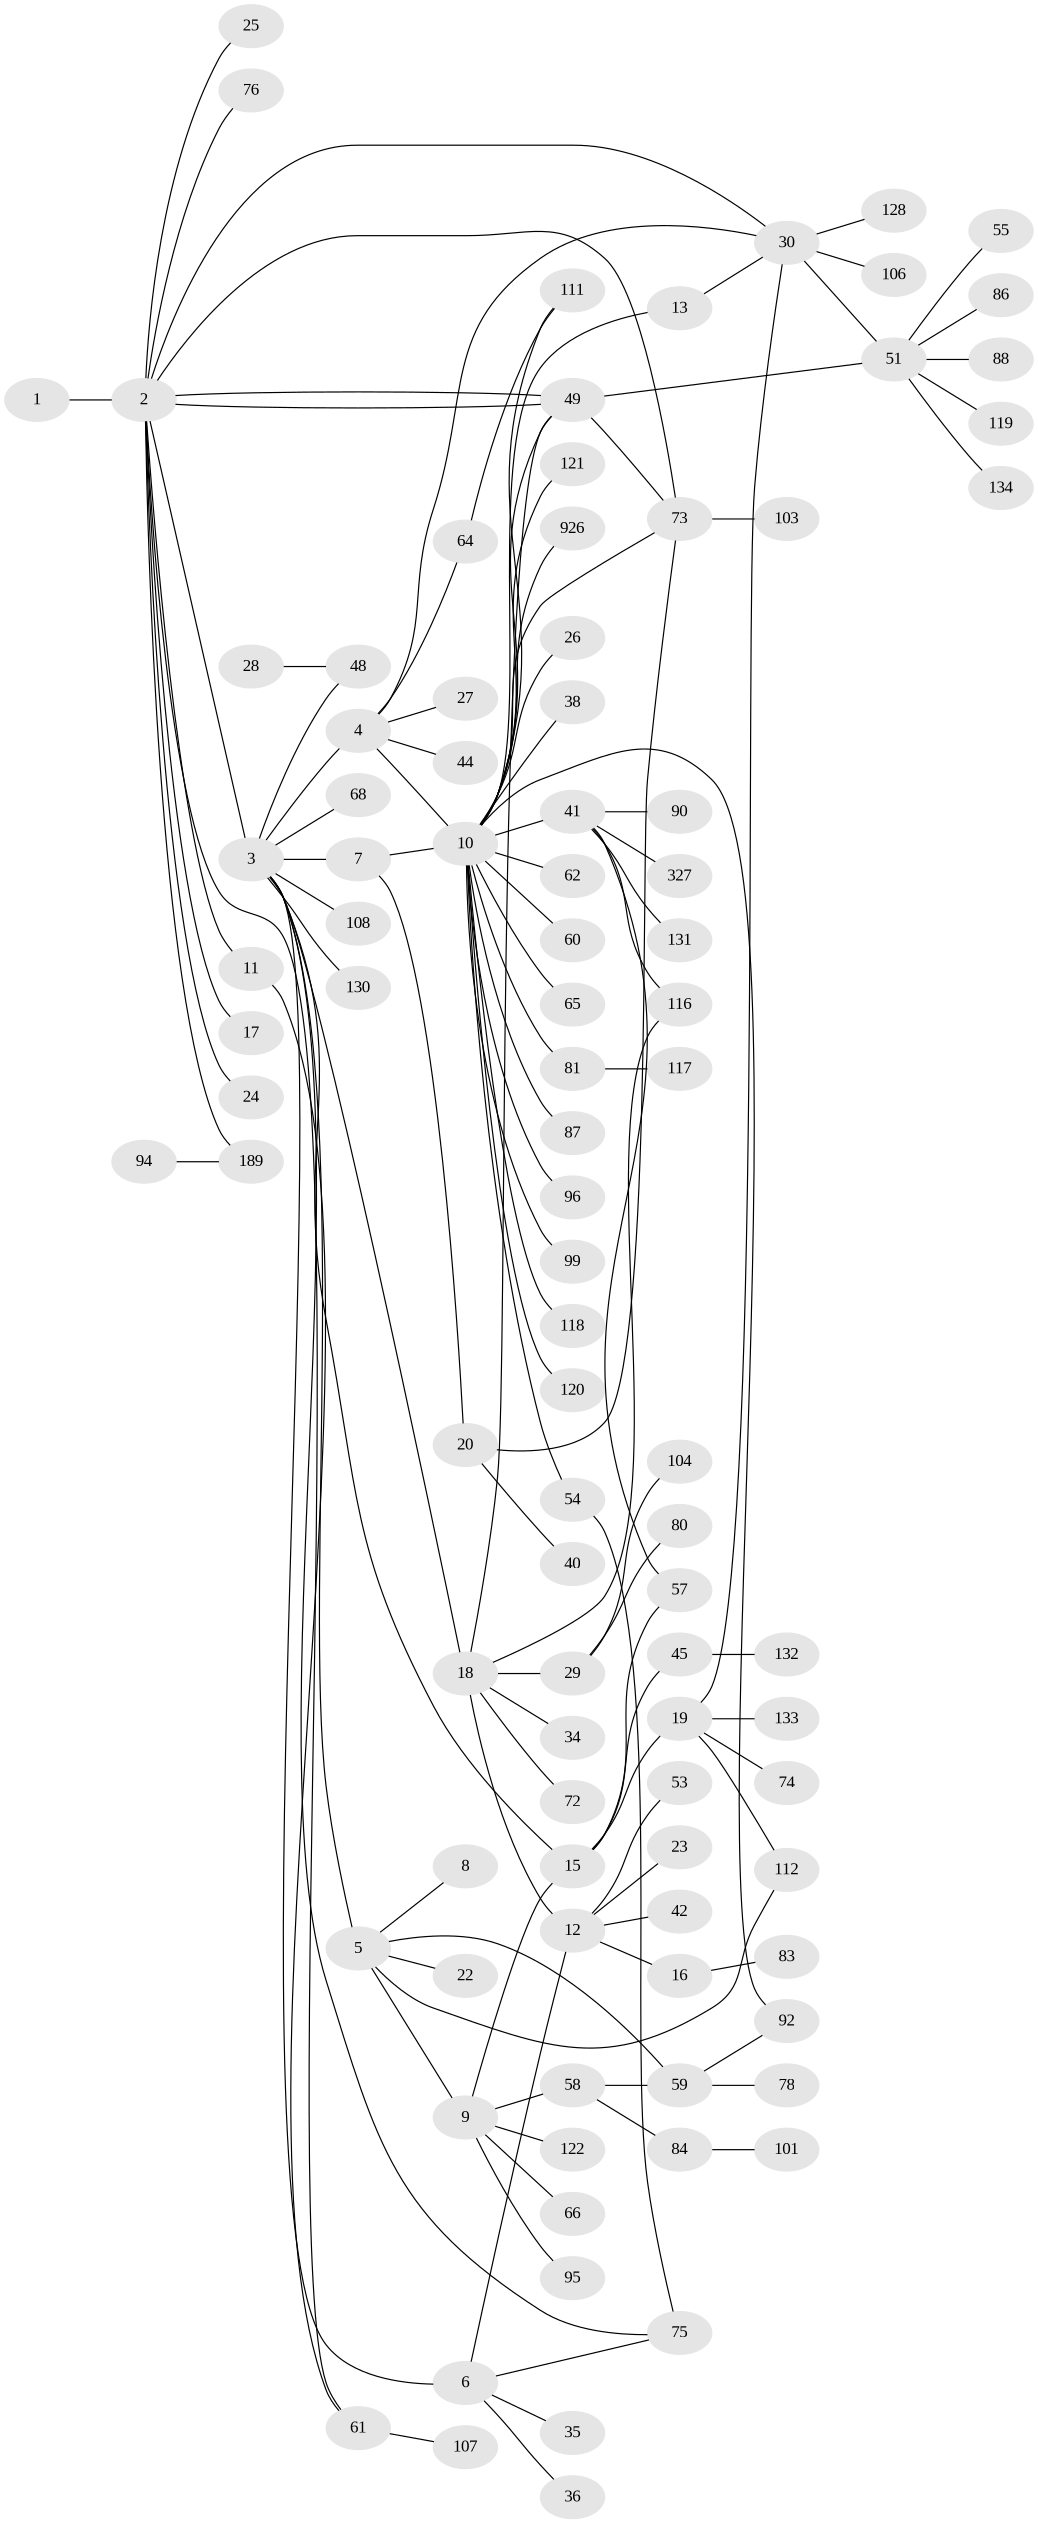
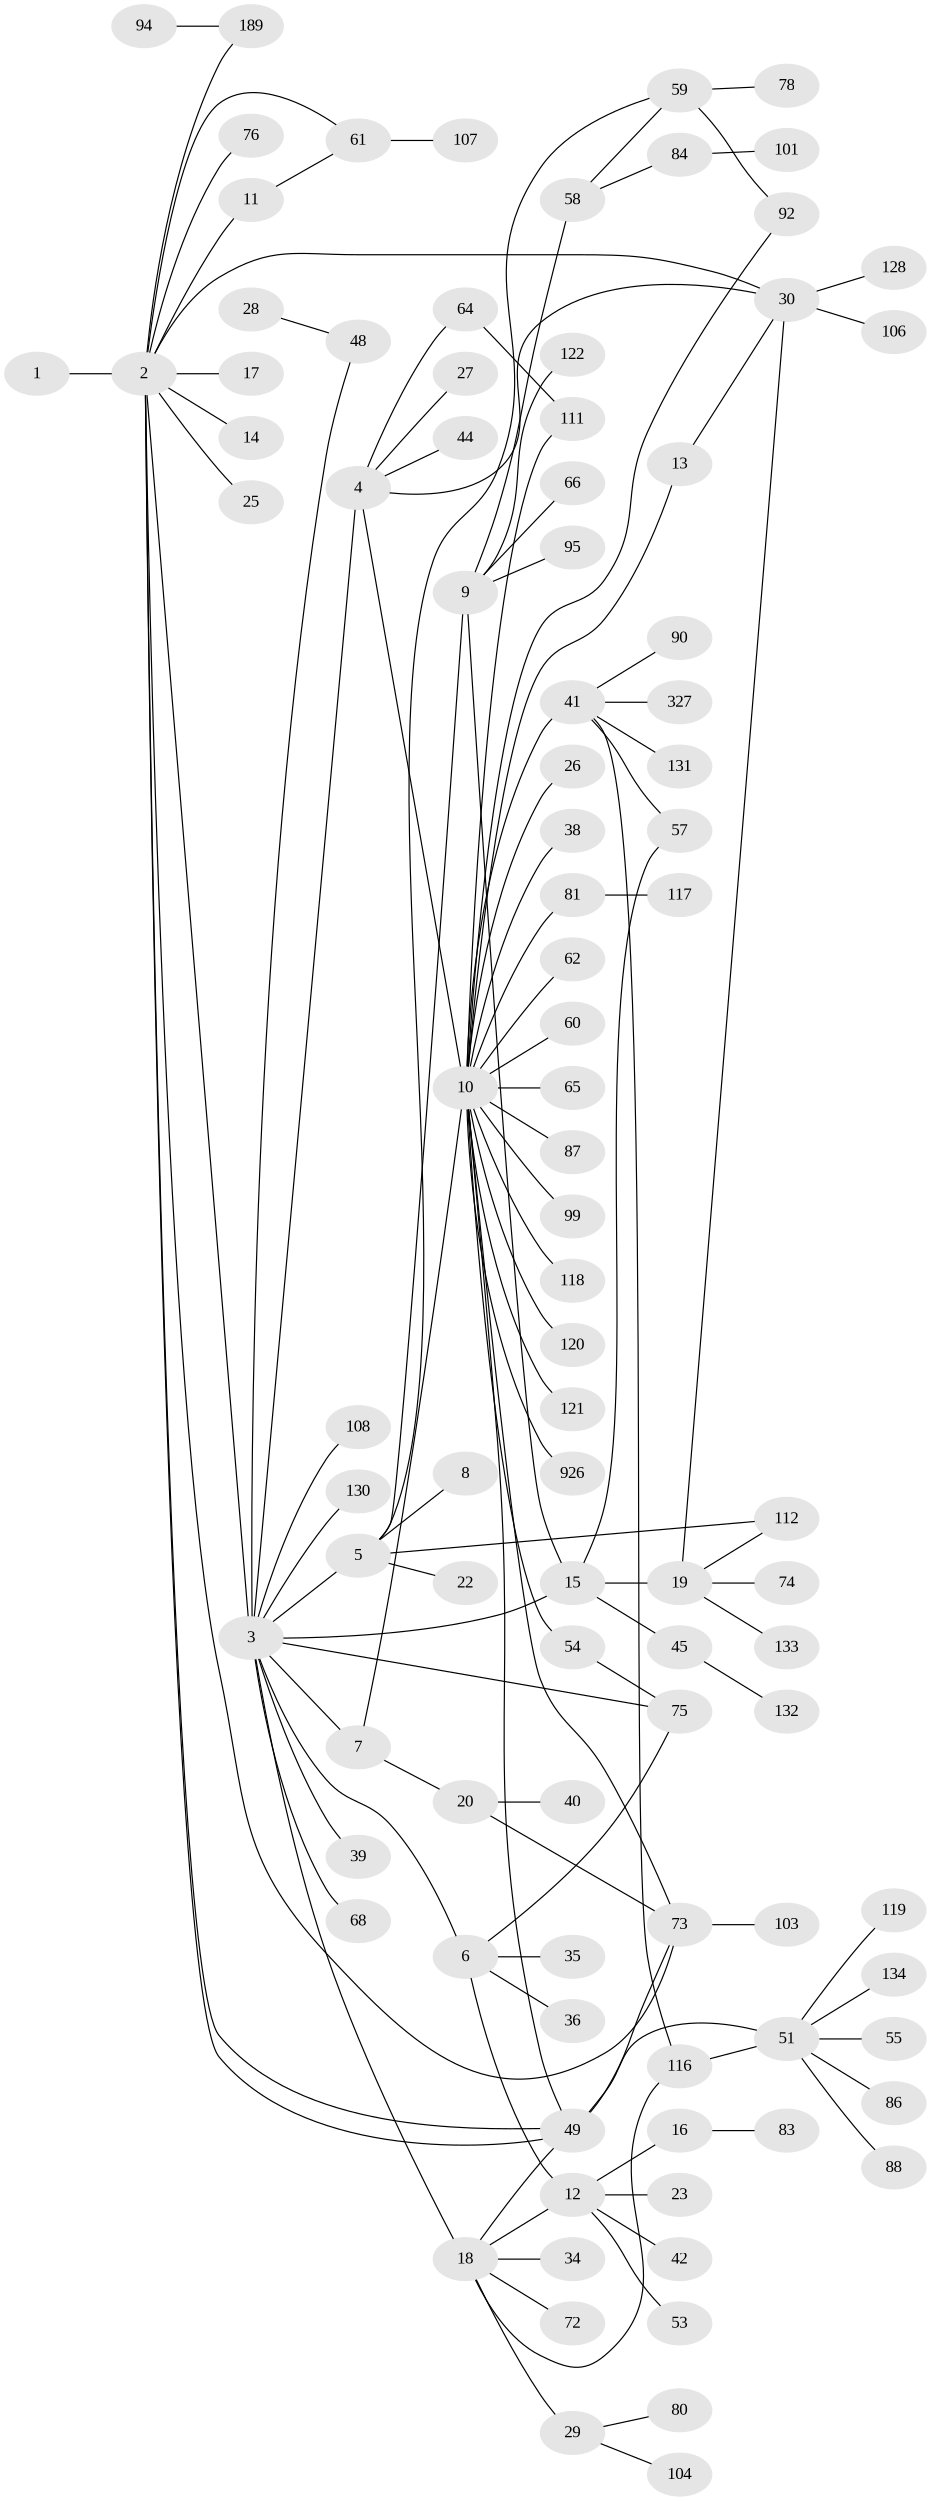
(840, 301) -> (733, 2053)
(251, 1097) -> (251, 438)
(573, 1197) -> none
none -> (358, 1857)
